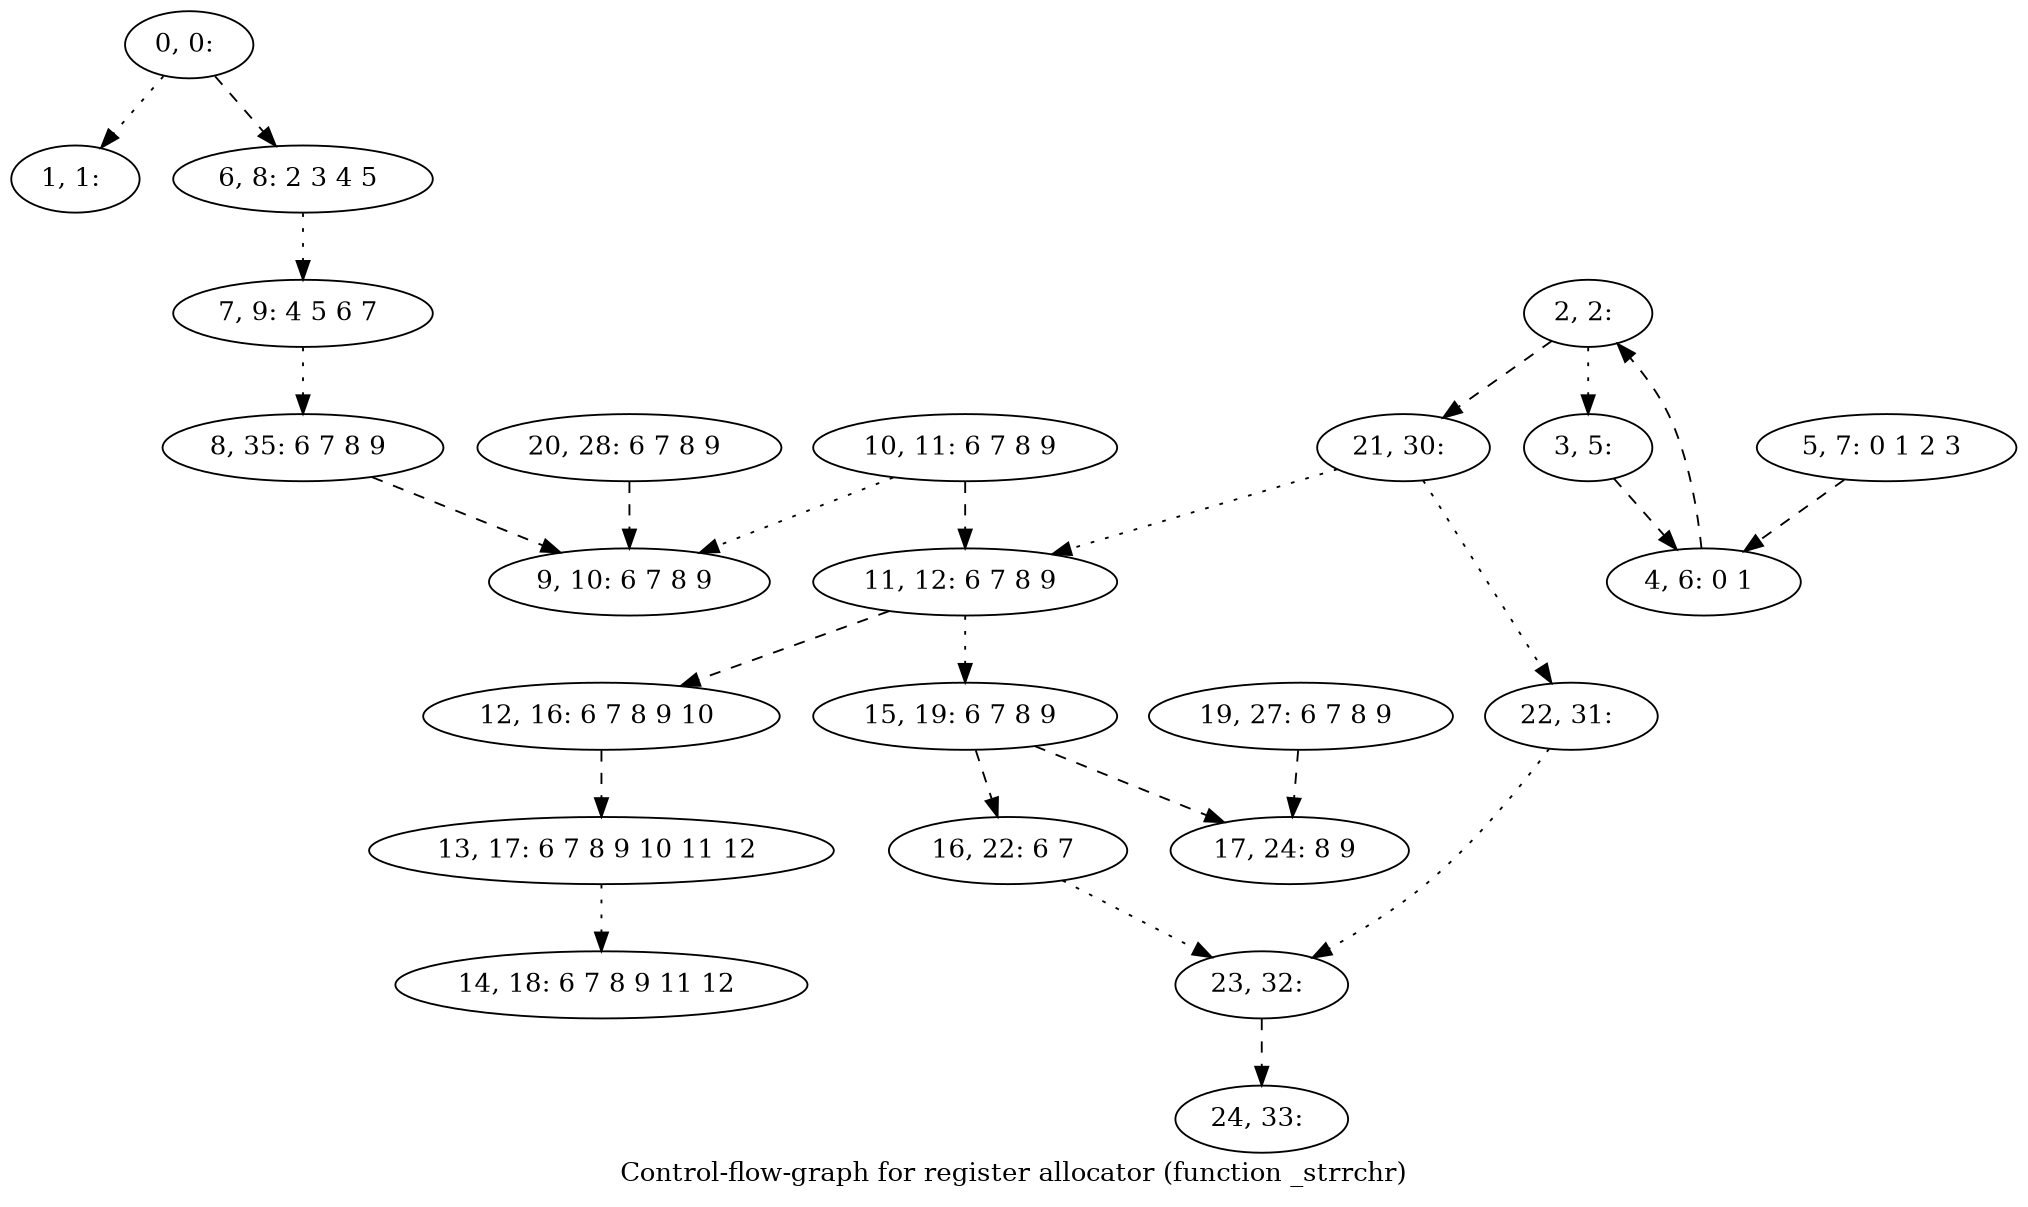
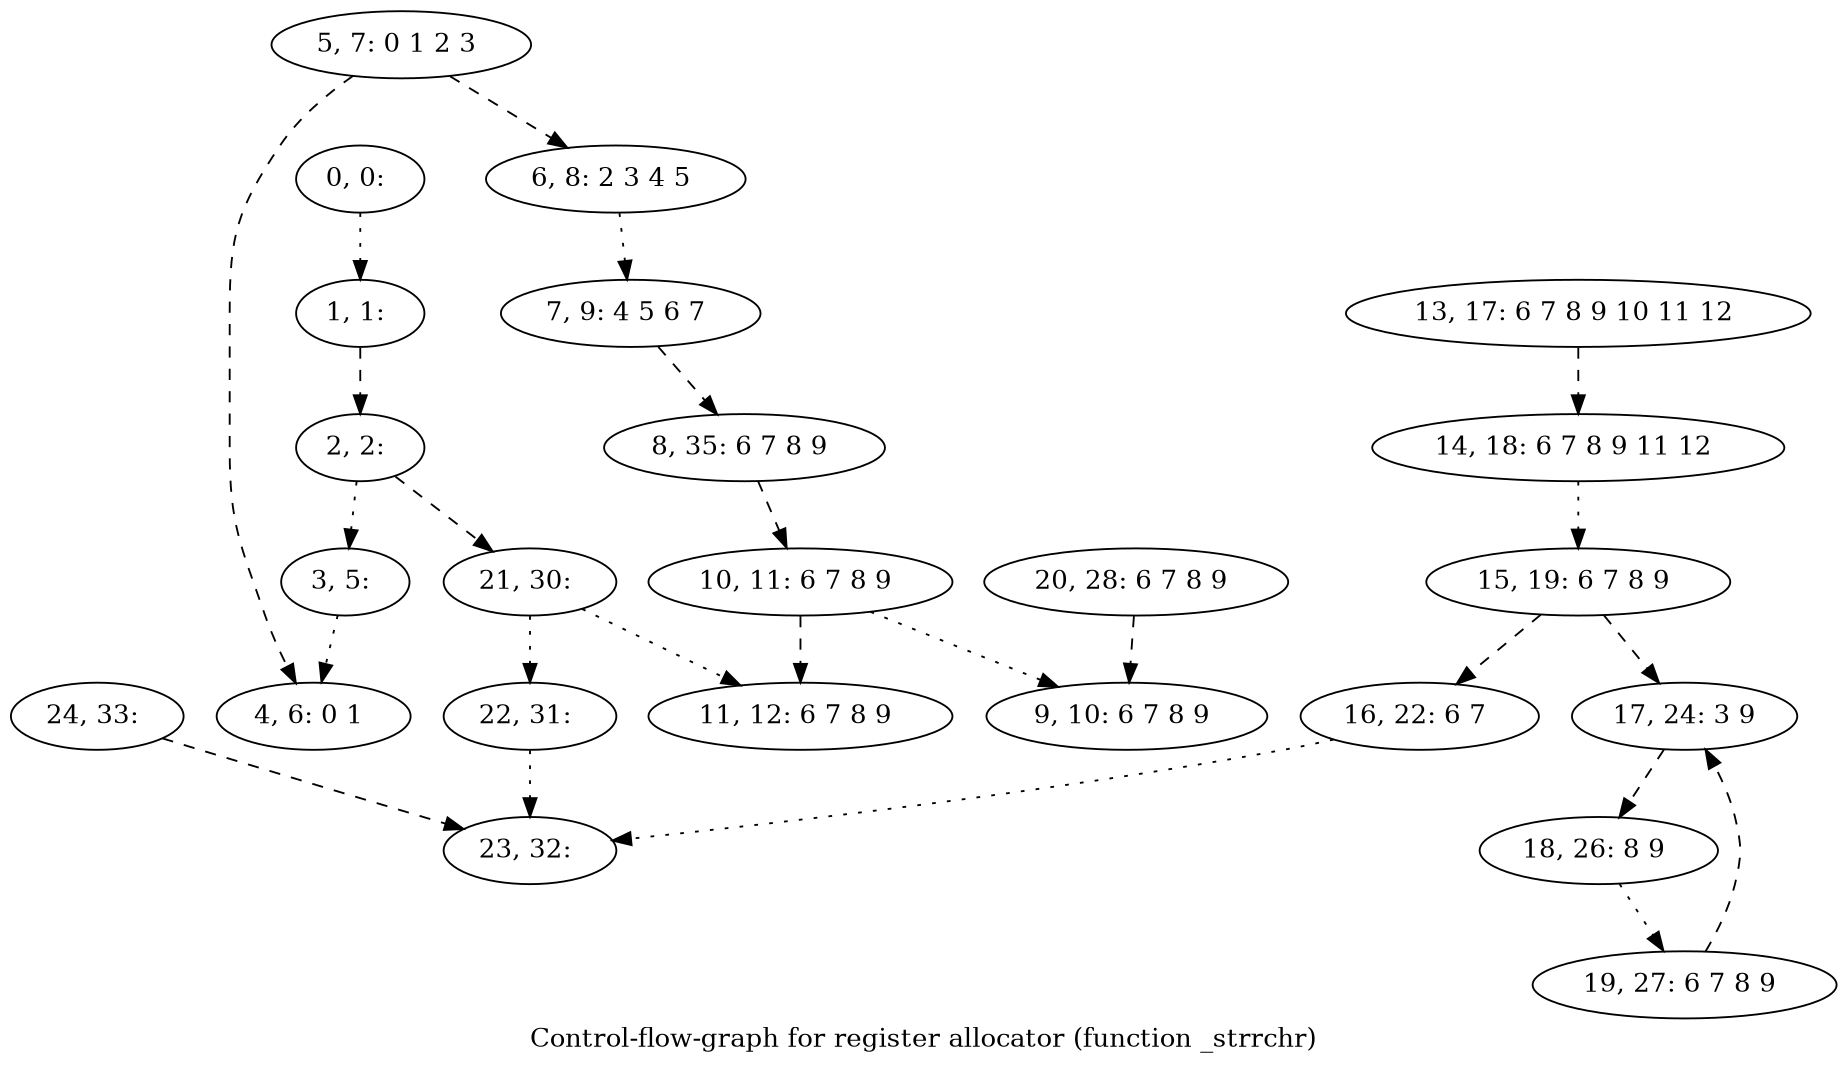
(239, 104) -> (500, 107)
(303, 371) -> (682, 374)
(1681, 447) -> (360, 371)
(1639, 507) -> (332, 640)
(458, 511) -> (769, 506)
(965, 640) -> (1578, 506)
(601, 716) -> none
(1290, 851) -> (1685, 716)
none -> (1599, 851)
(601, 909) -> (1578, 371)
(1262, 1043) -> (304, 781)
